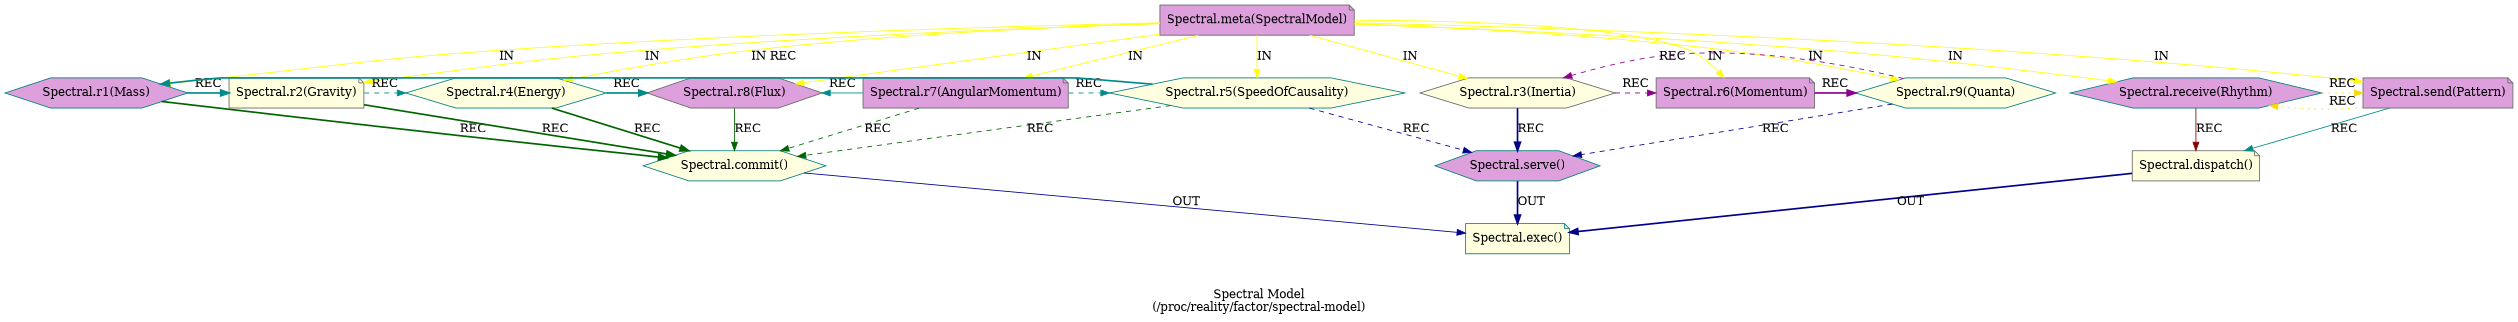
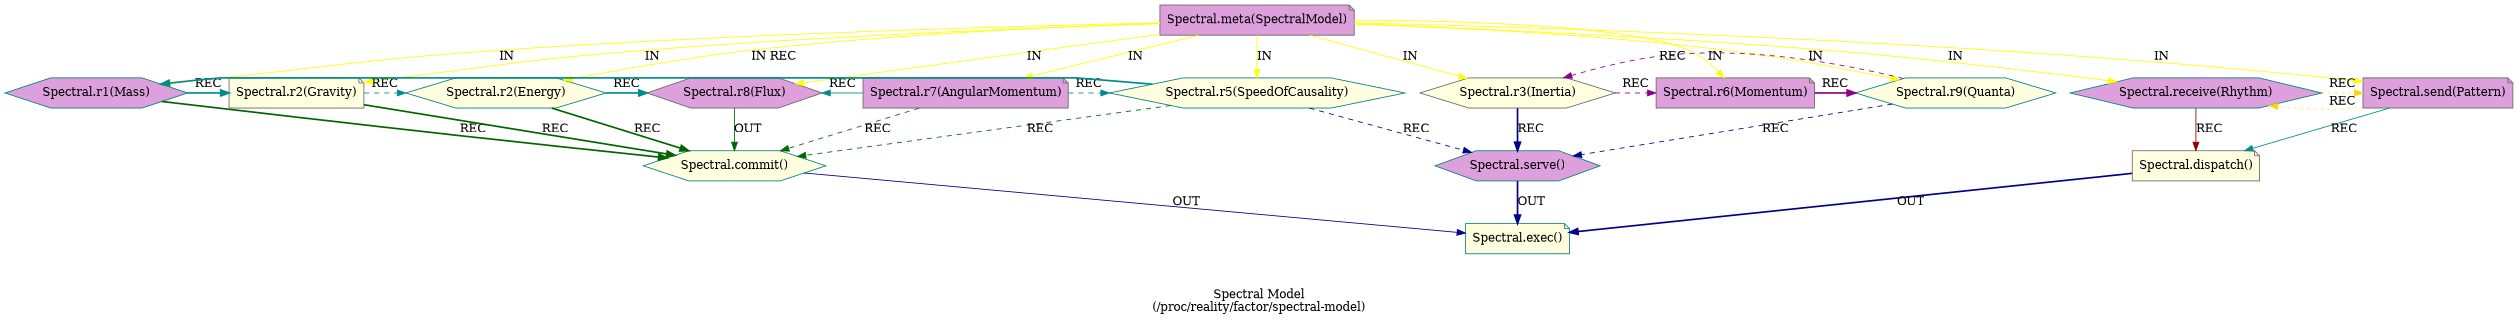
(506, 93) -> (506, 93)
(748, 129) -> (748, 129)
